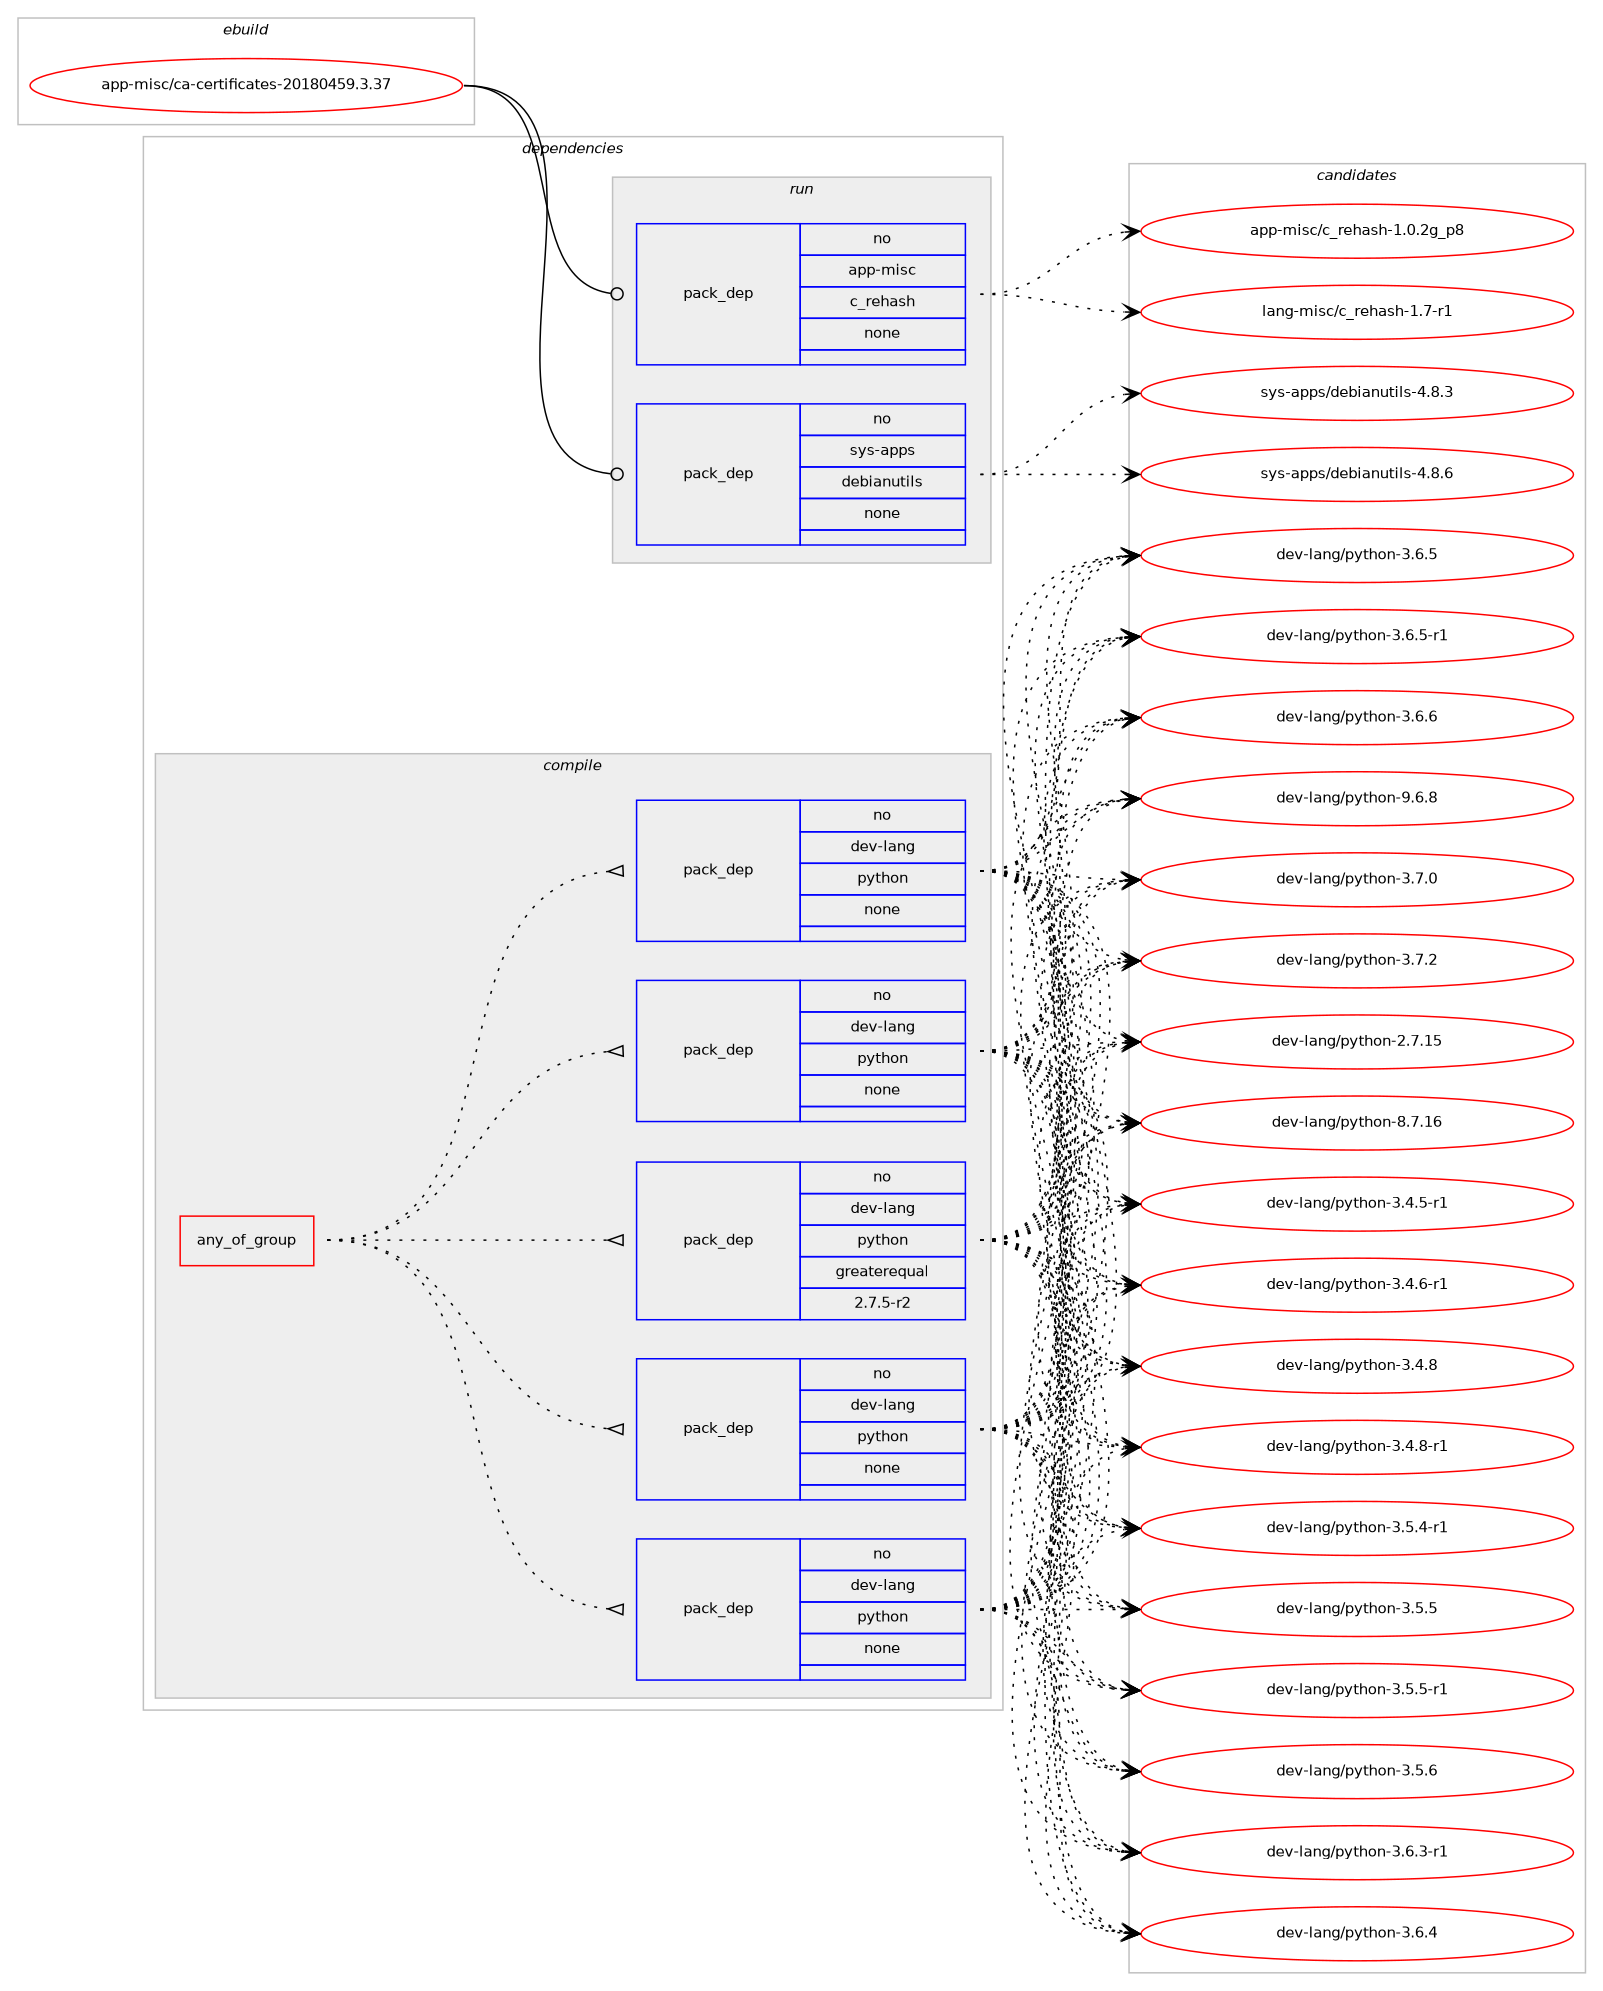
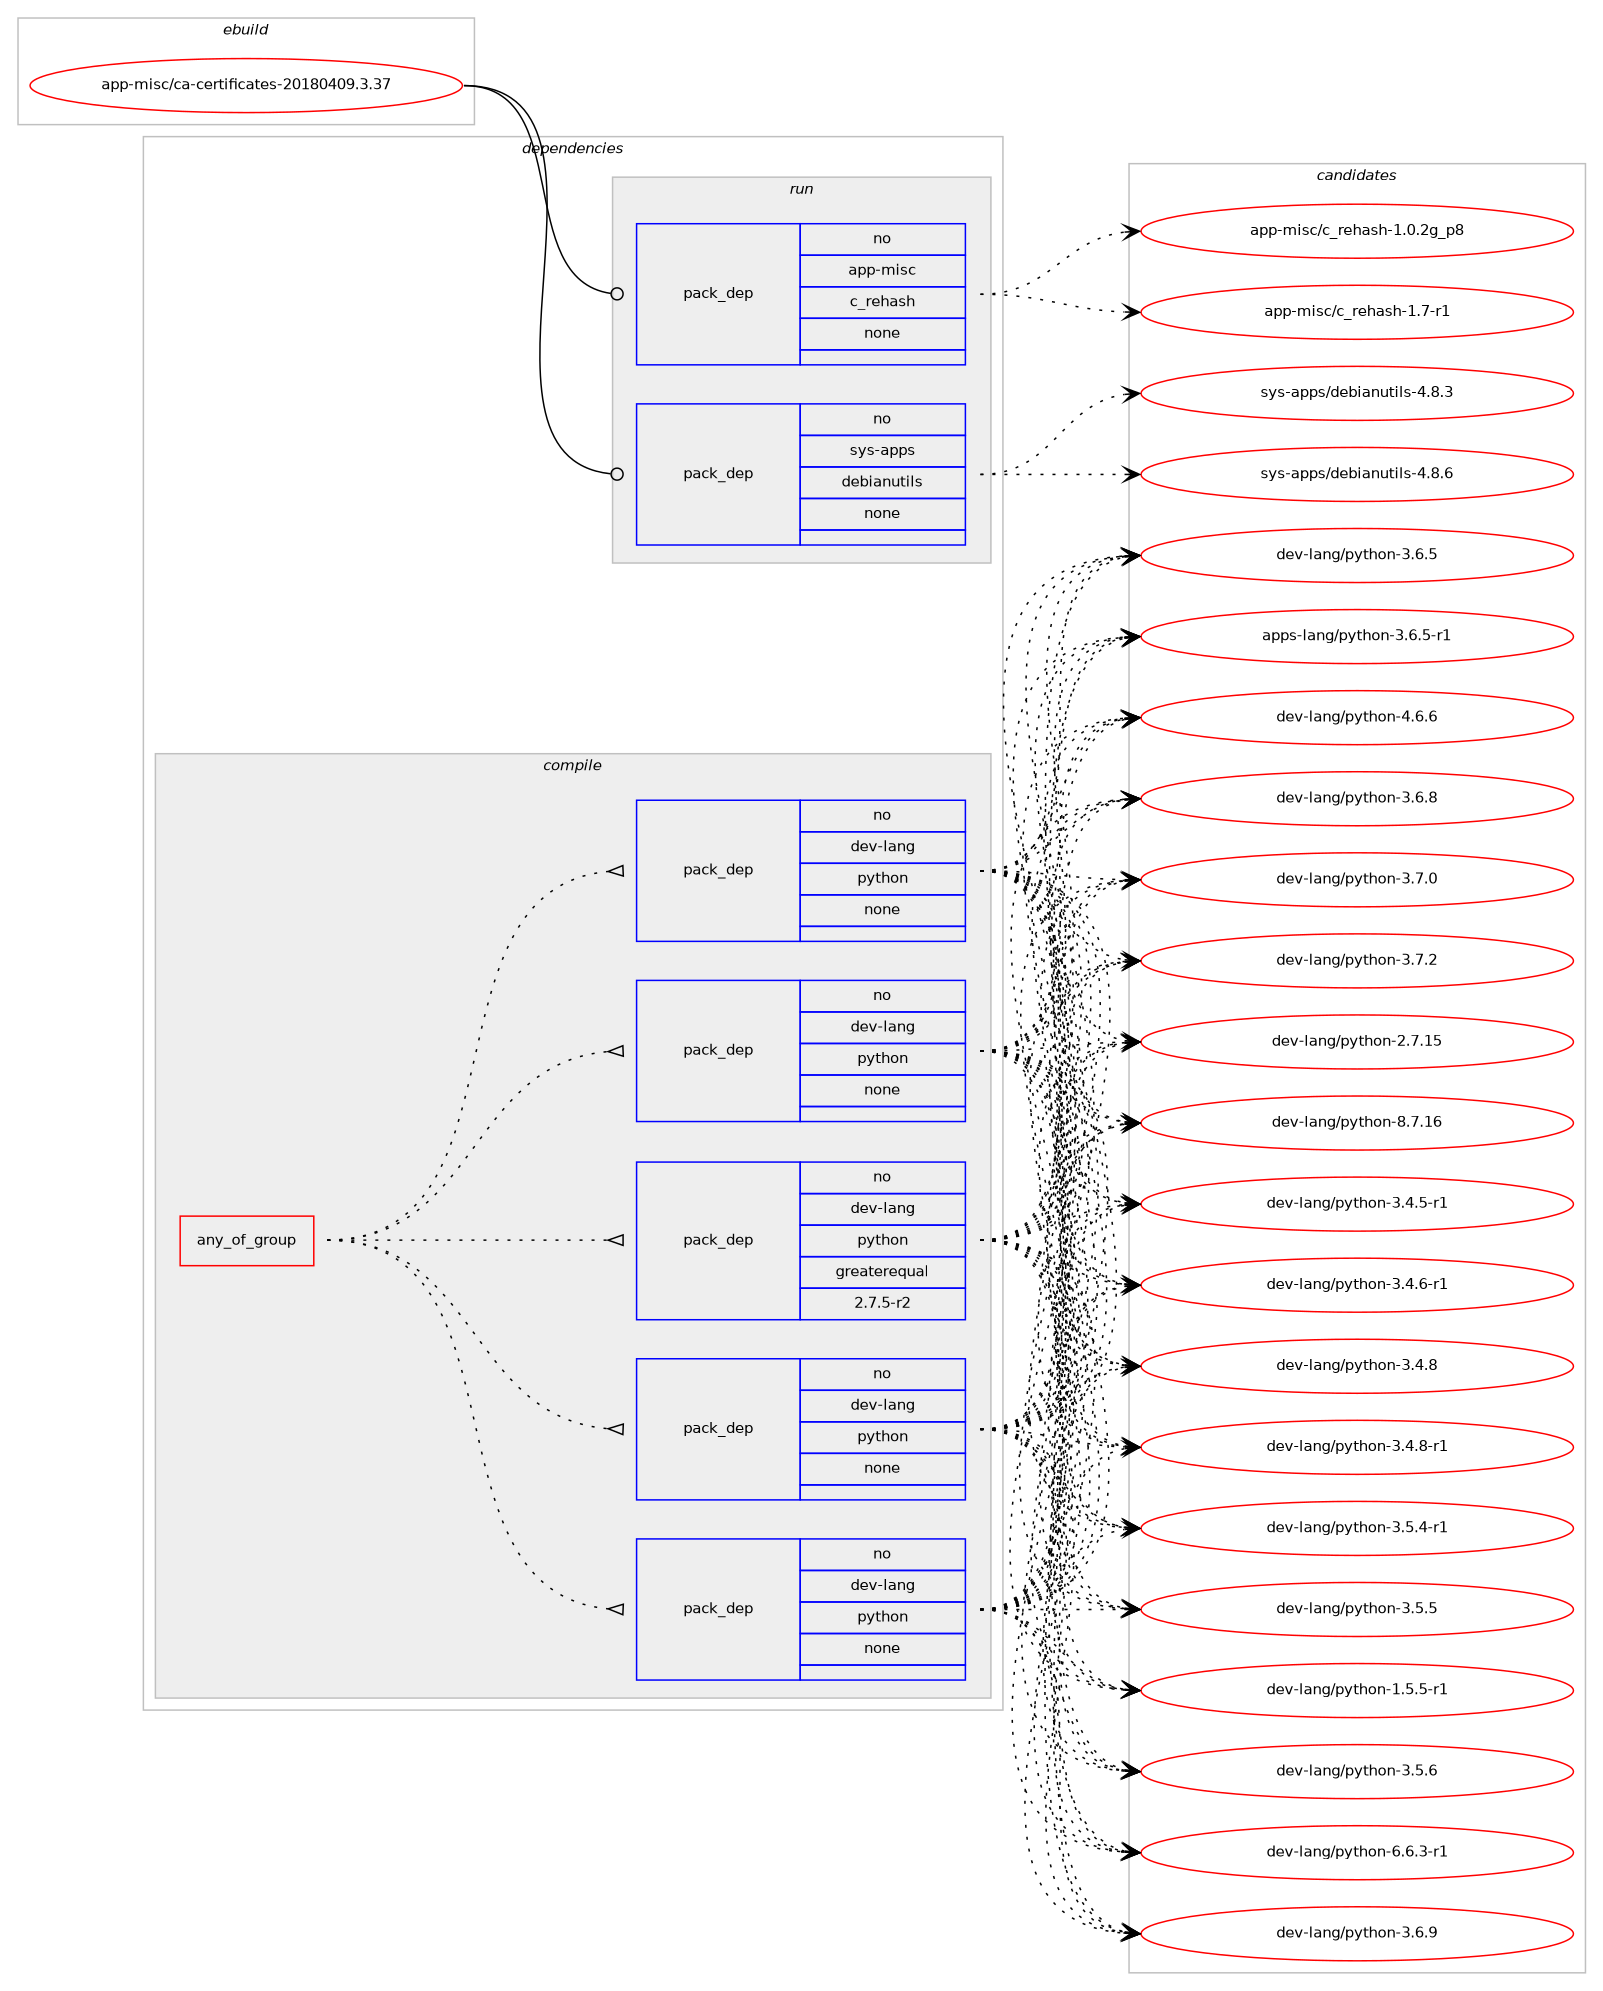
(246, 86) -> (246, 86)
(1357, 312) -> (1357, 312)
(1357, 637) -> (1357, 637)
(1357, 718) -> (1357, 718)
(1357, 799) -> (1357, 799)
(1357, 1691) -> (1357, 1691)
(1357, 1853) -> (1357, 1853)
(1357, 1934) -> (1357, 1934)
